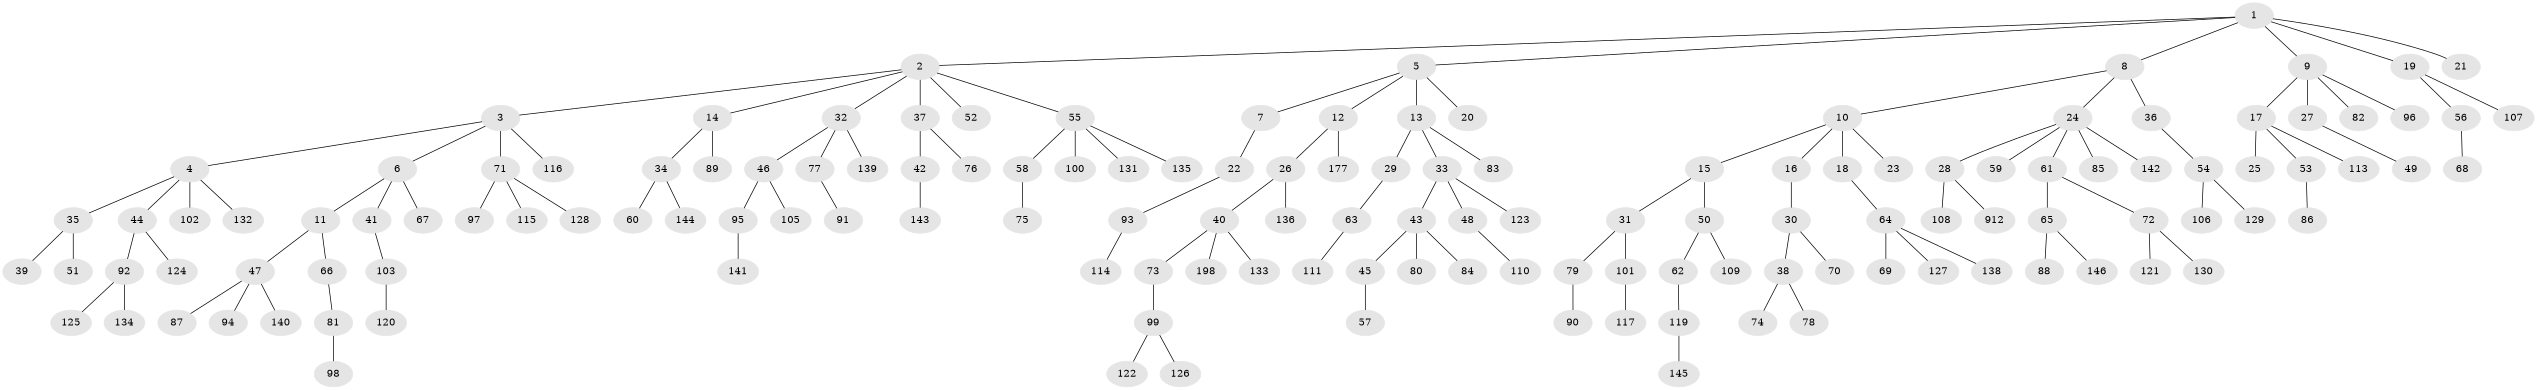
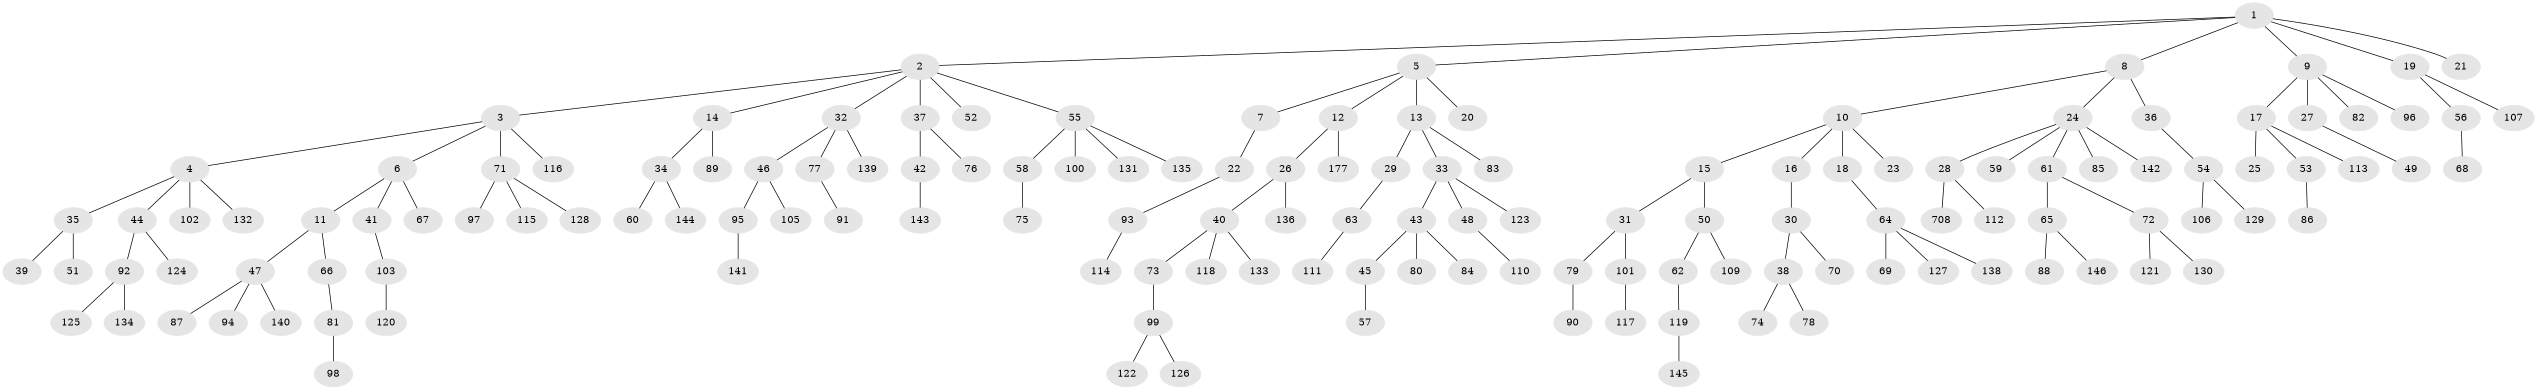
(1941, 220) -> (1941, 220)
(1995, 220) -> (1995, 220)
(1206, 272) -> (1206, 272)
